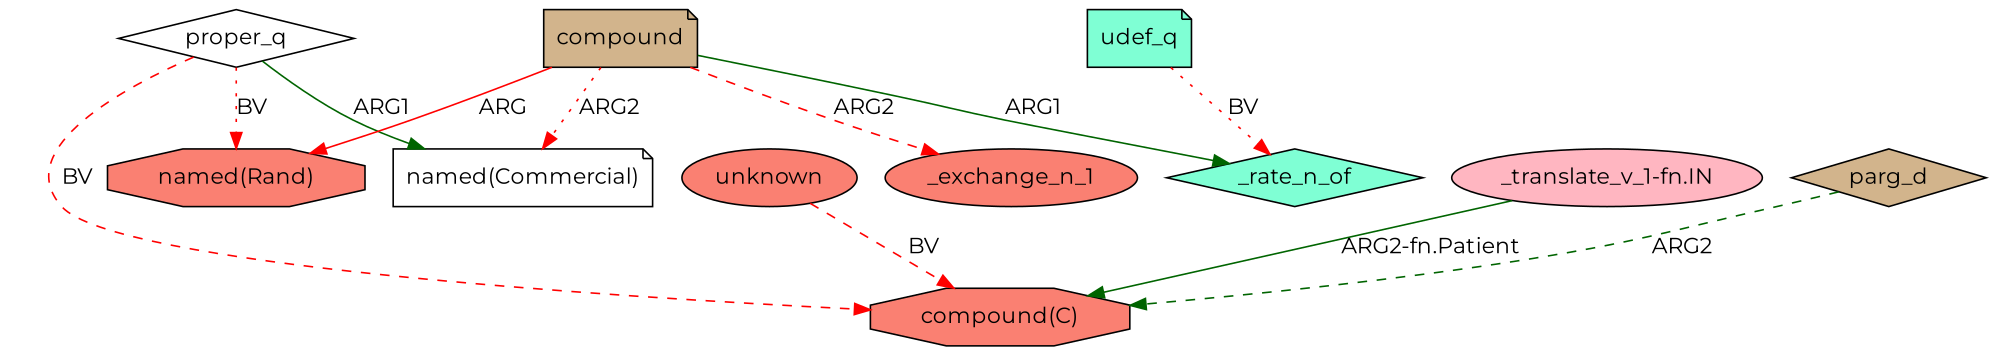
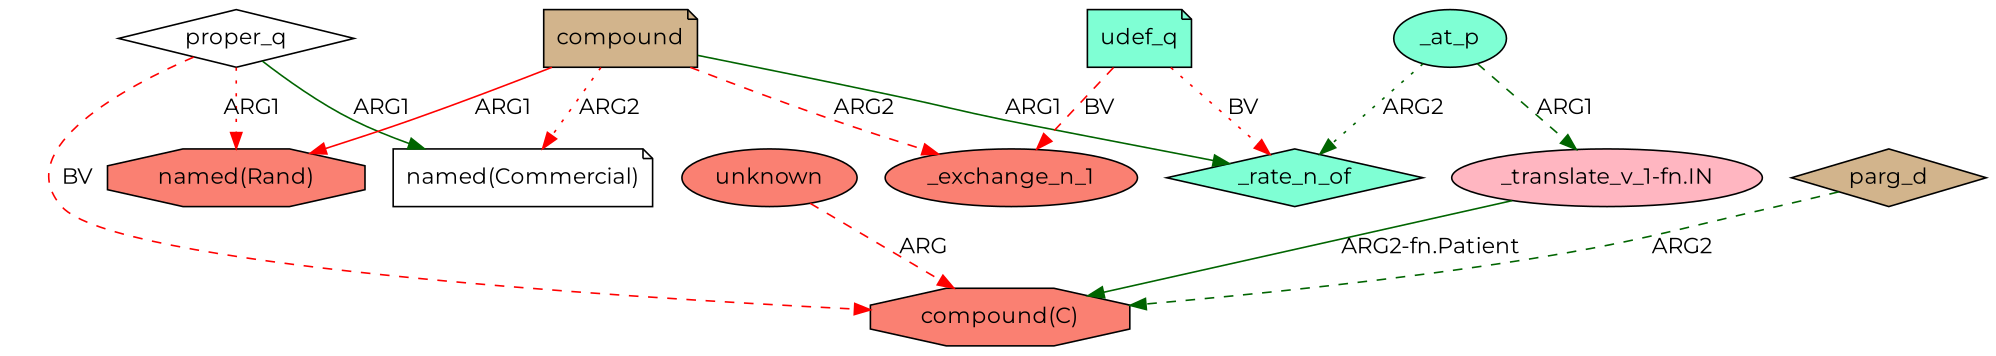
none -> (1450, 38)
none -> (1081, 102)
(252, 108) -> (252, 108)
(504, 108) -> (504, 108)
(924, 247) -> (924, 247)
